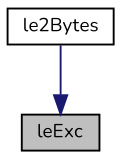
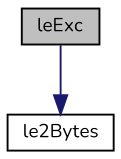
(61, 70) -> (61, 70)
